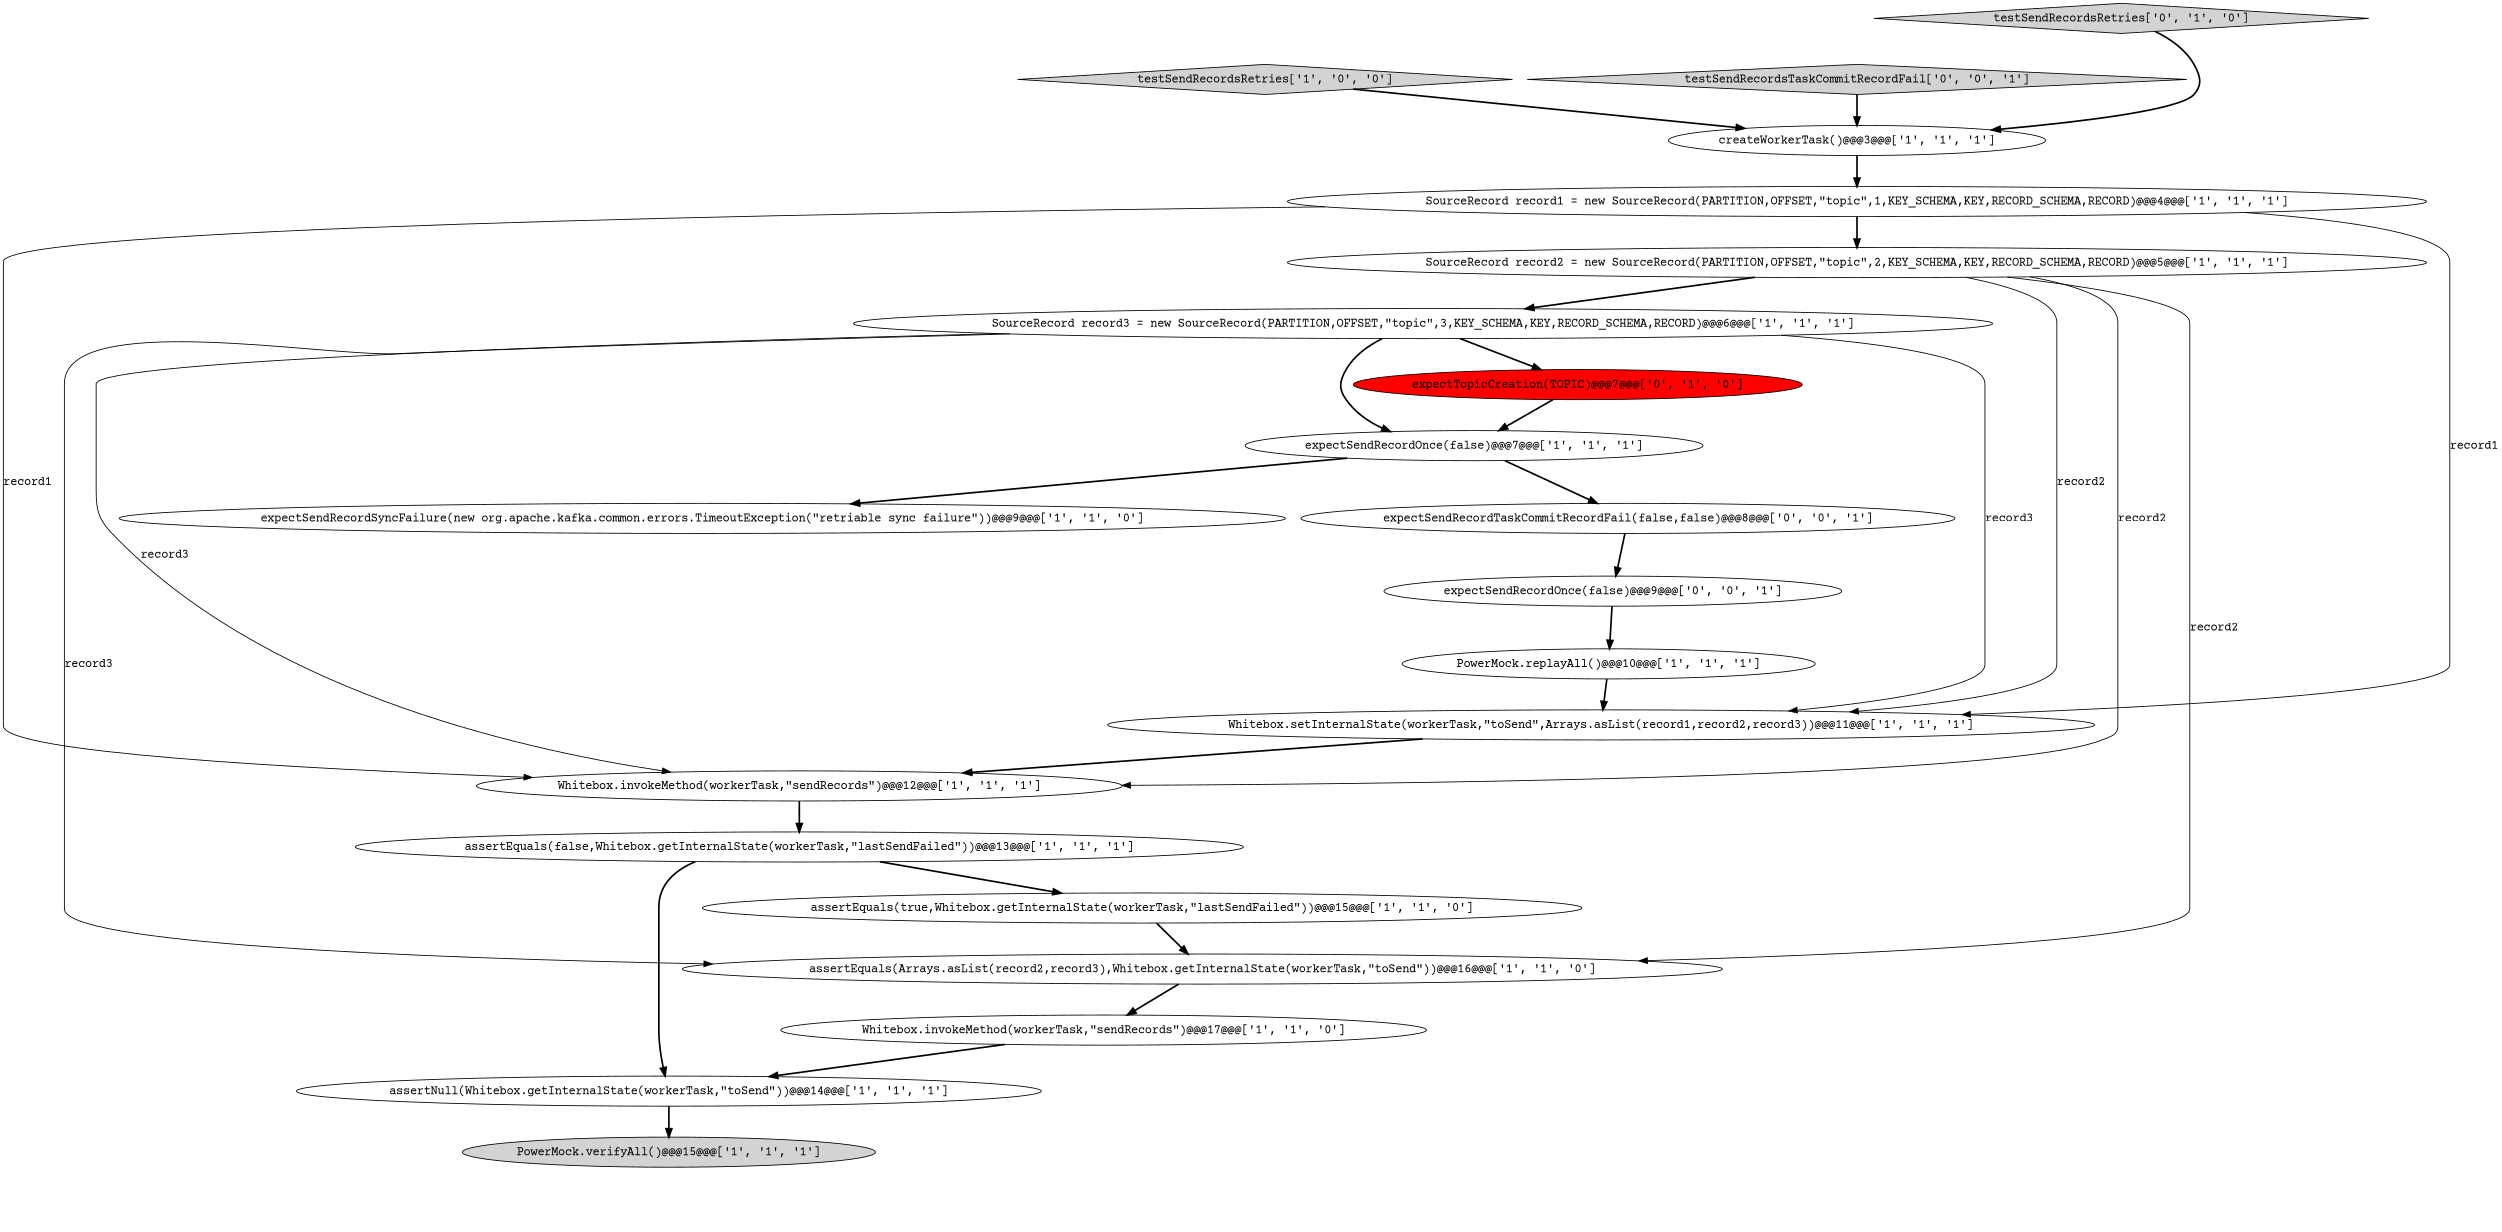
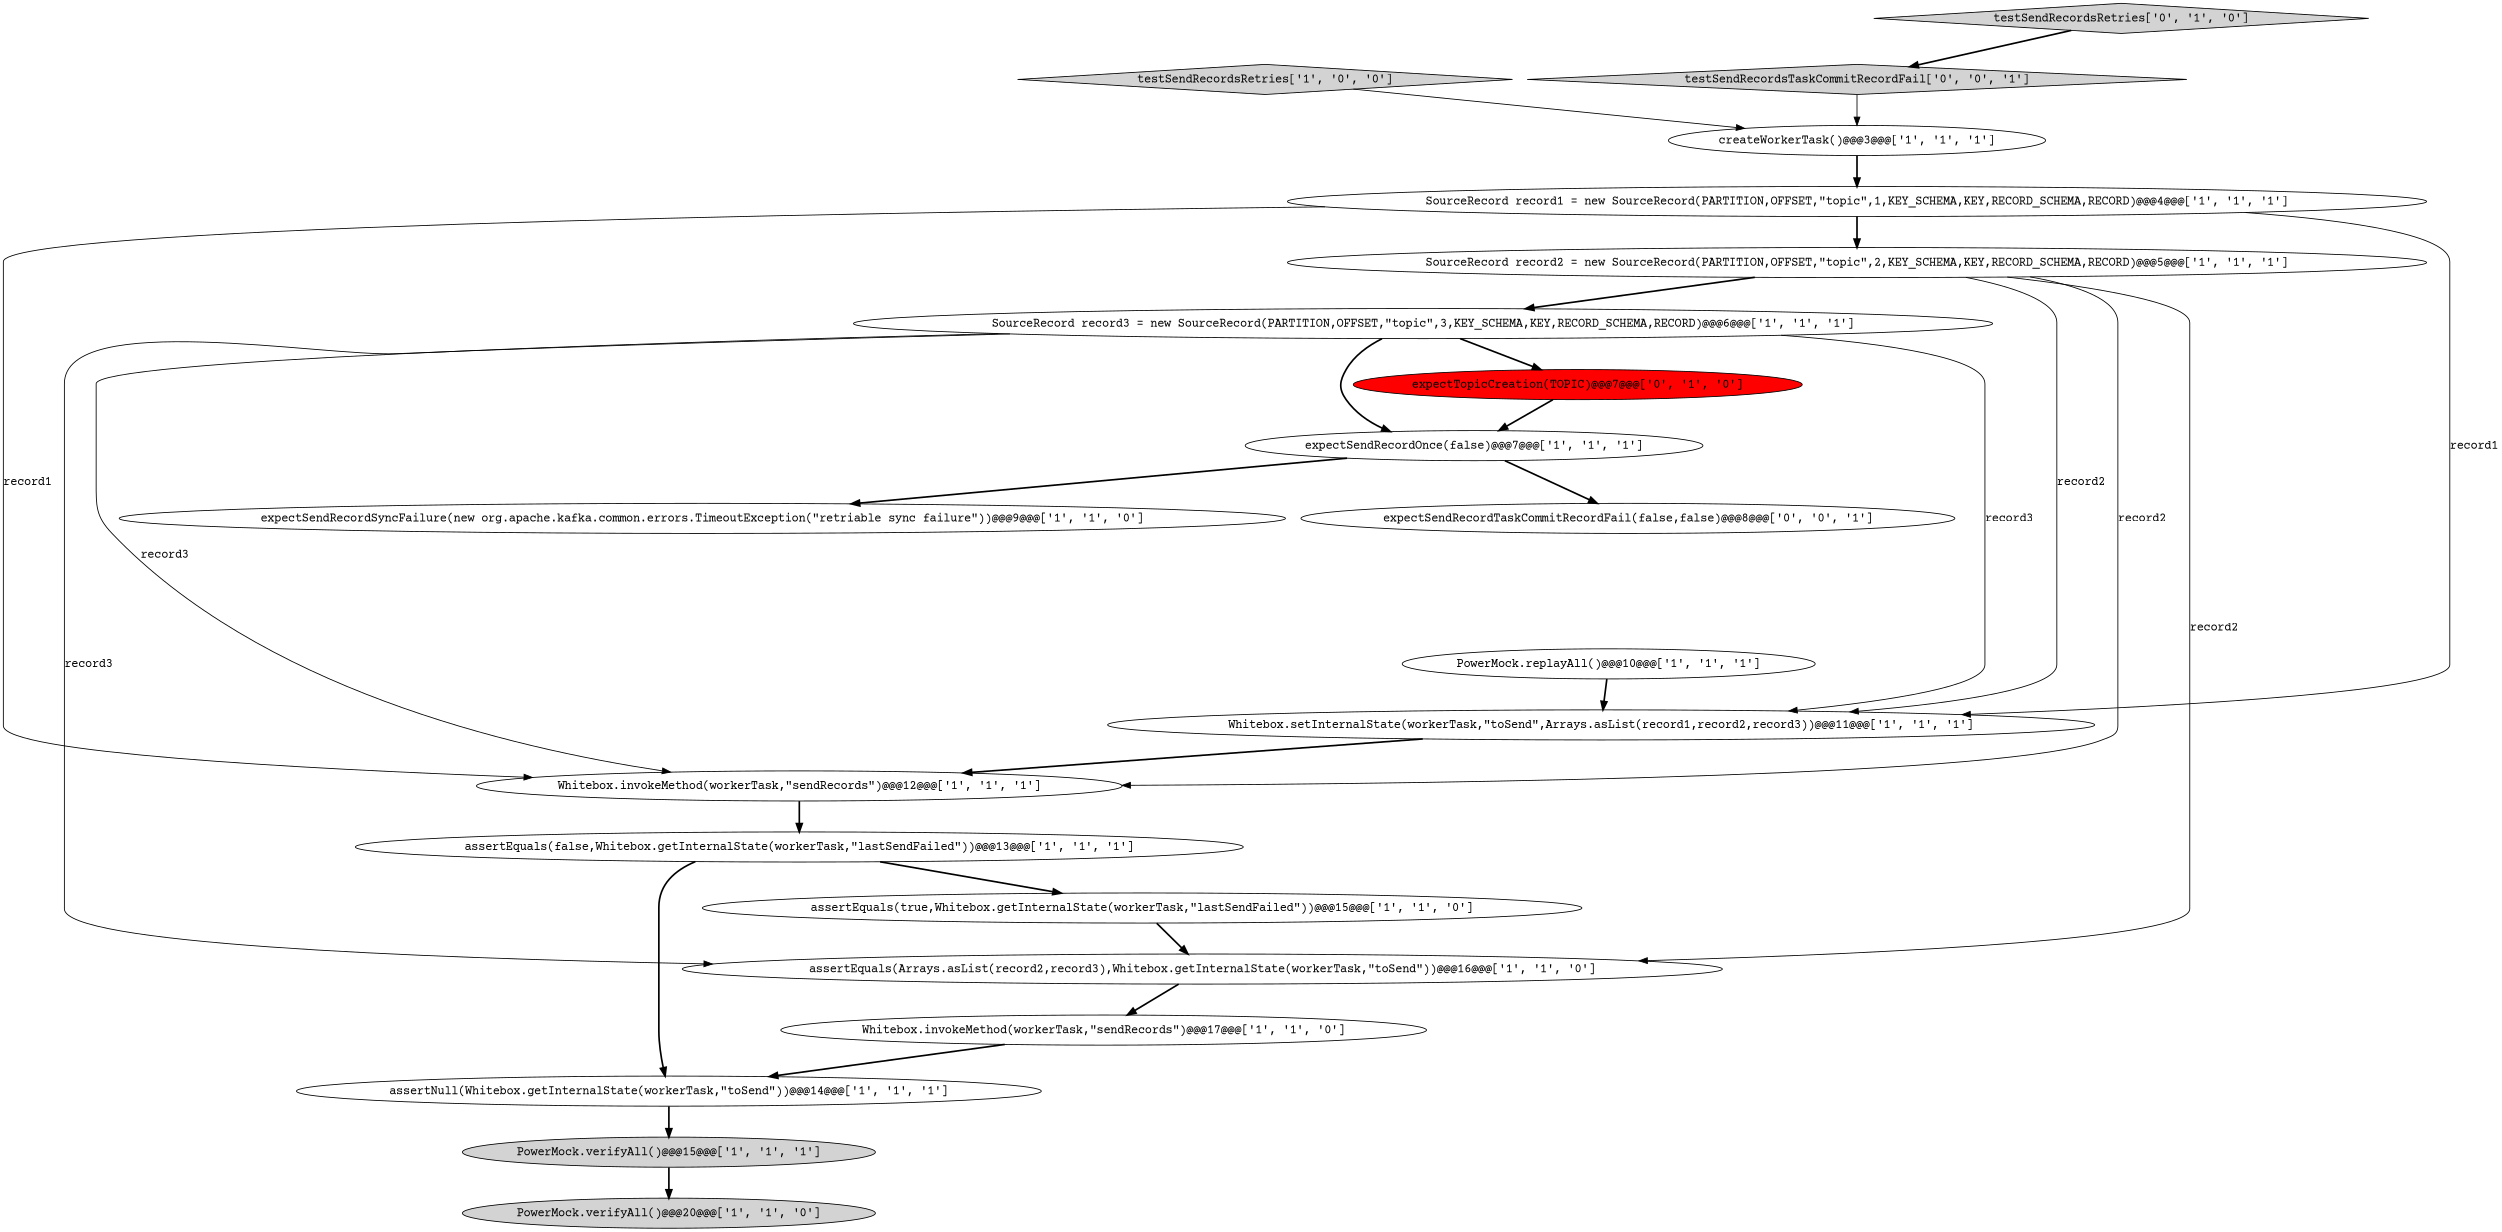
(1857, 106) -> (1857, 106)
(1545, 108) -> (1545, 108)
(2140, 112) -> (1995, 48)
(1613, 591) -> none
none -> (669, 1213)
